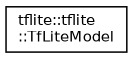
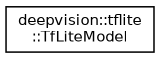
(66, 29) -> (80, 29)
